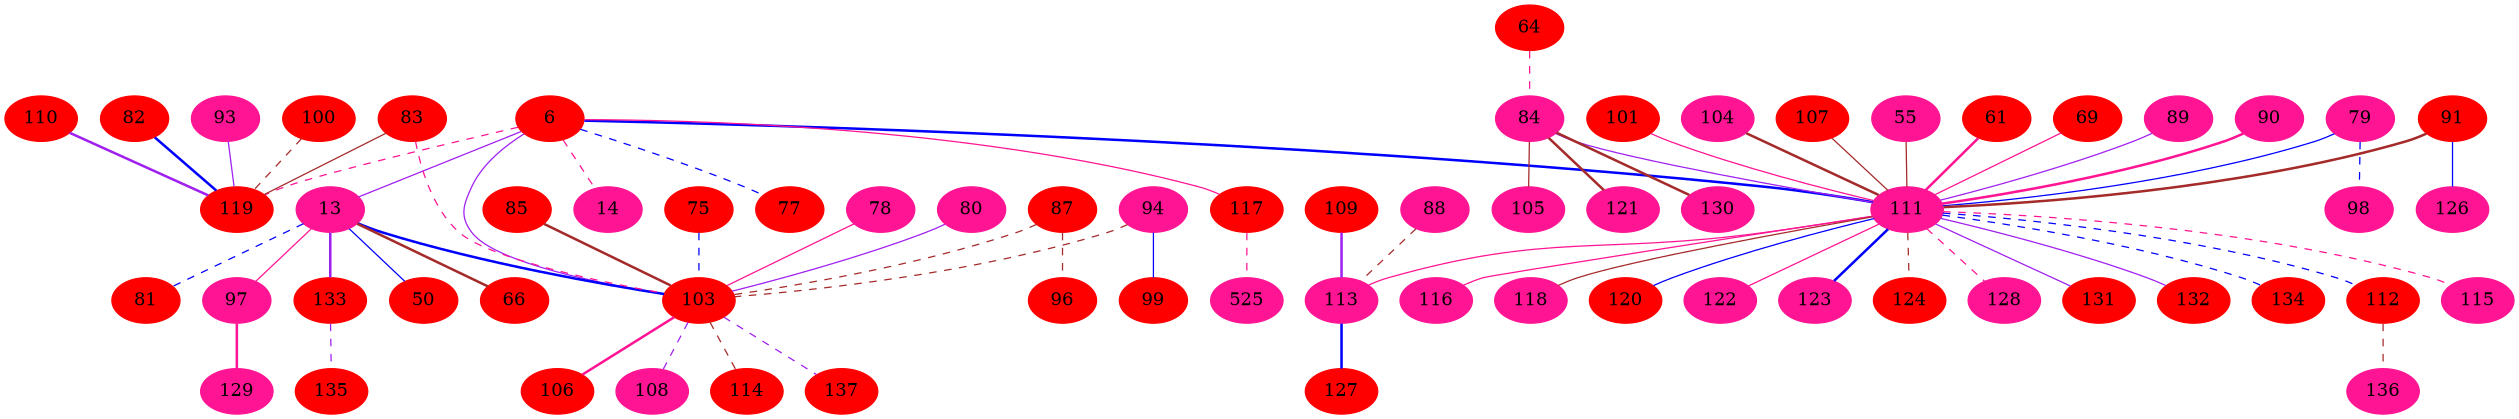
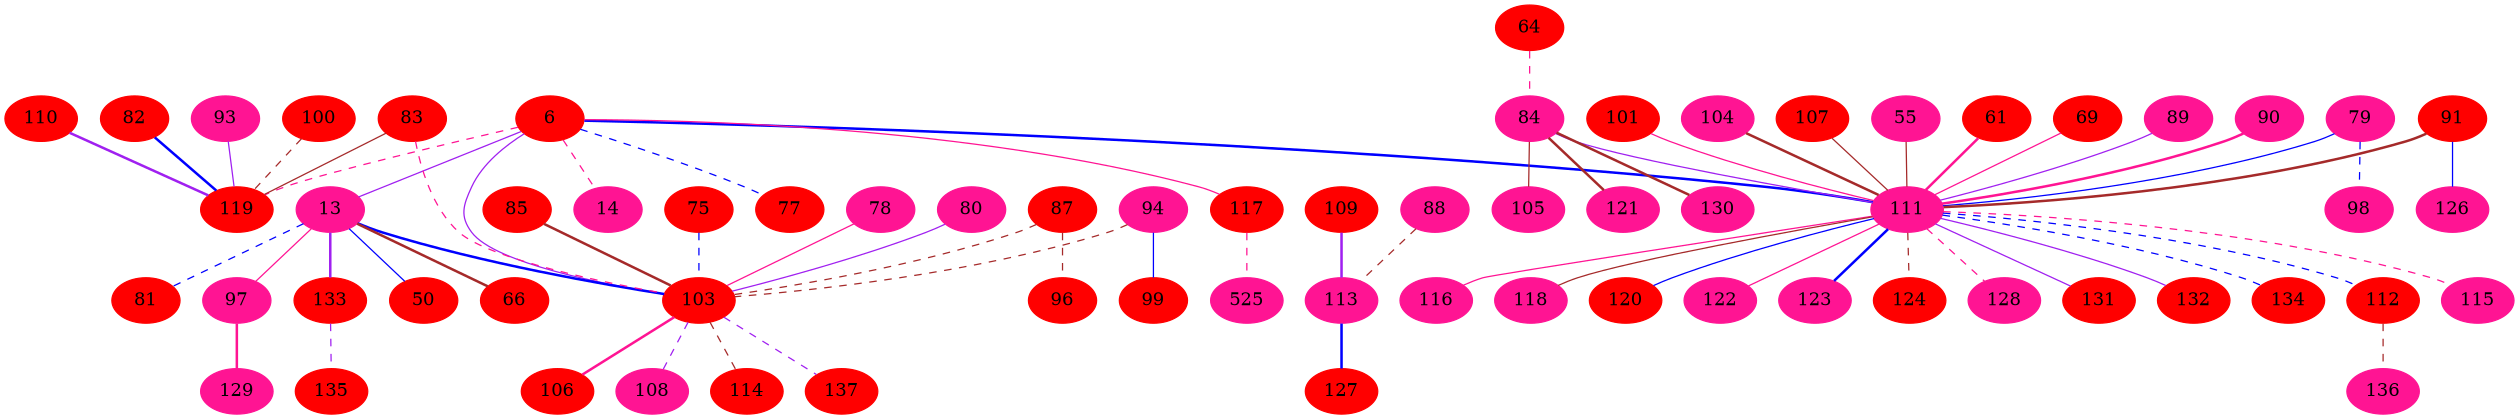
(1619, 244) -> none
